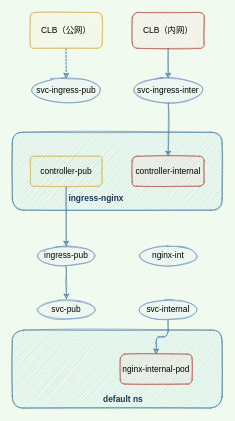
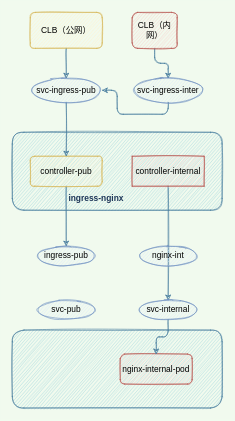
(168, 30) -> (155, 30)
(66, 63) -> (66, 63)
none -> (66, 117)
(168, 118) -> (130, 114)
(66, 171) -> (66, 171)
(168, 171) -> (168, 171)
none -> (168, 227)
(66, 281) -> none
(123, 399) -> none
